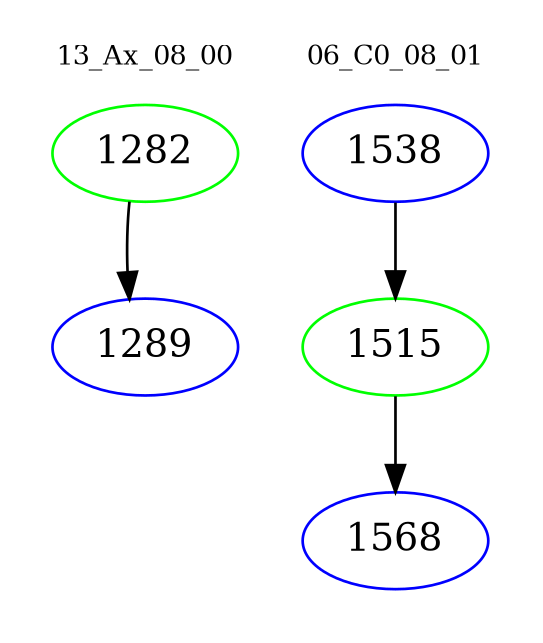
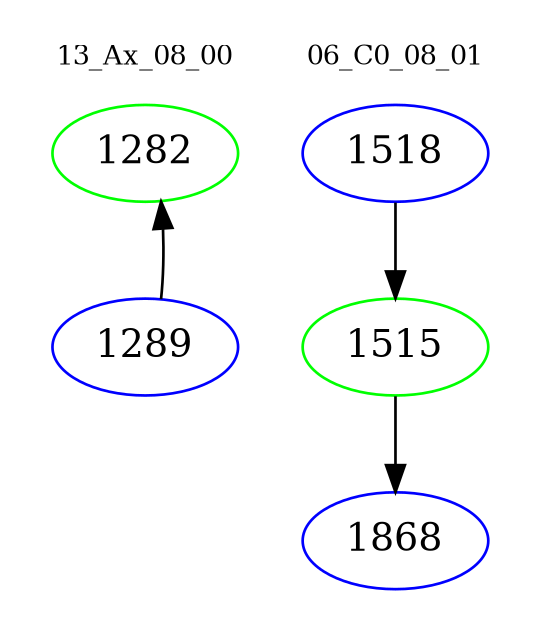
(395, 153) -> (395, 153)
(127, 237) -> (163, 264)
(395, 541) -> (395, 541)
